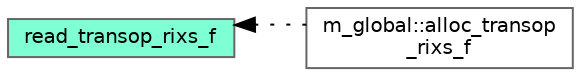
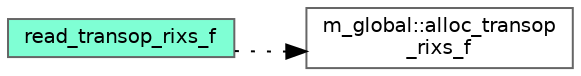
(281, 25) -> (261, 51)
